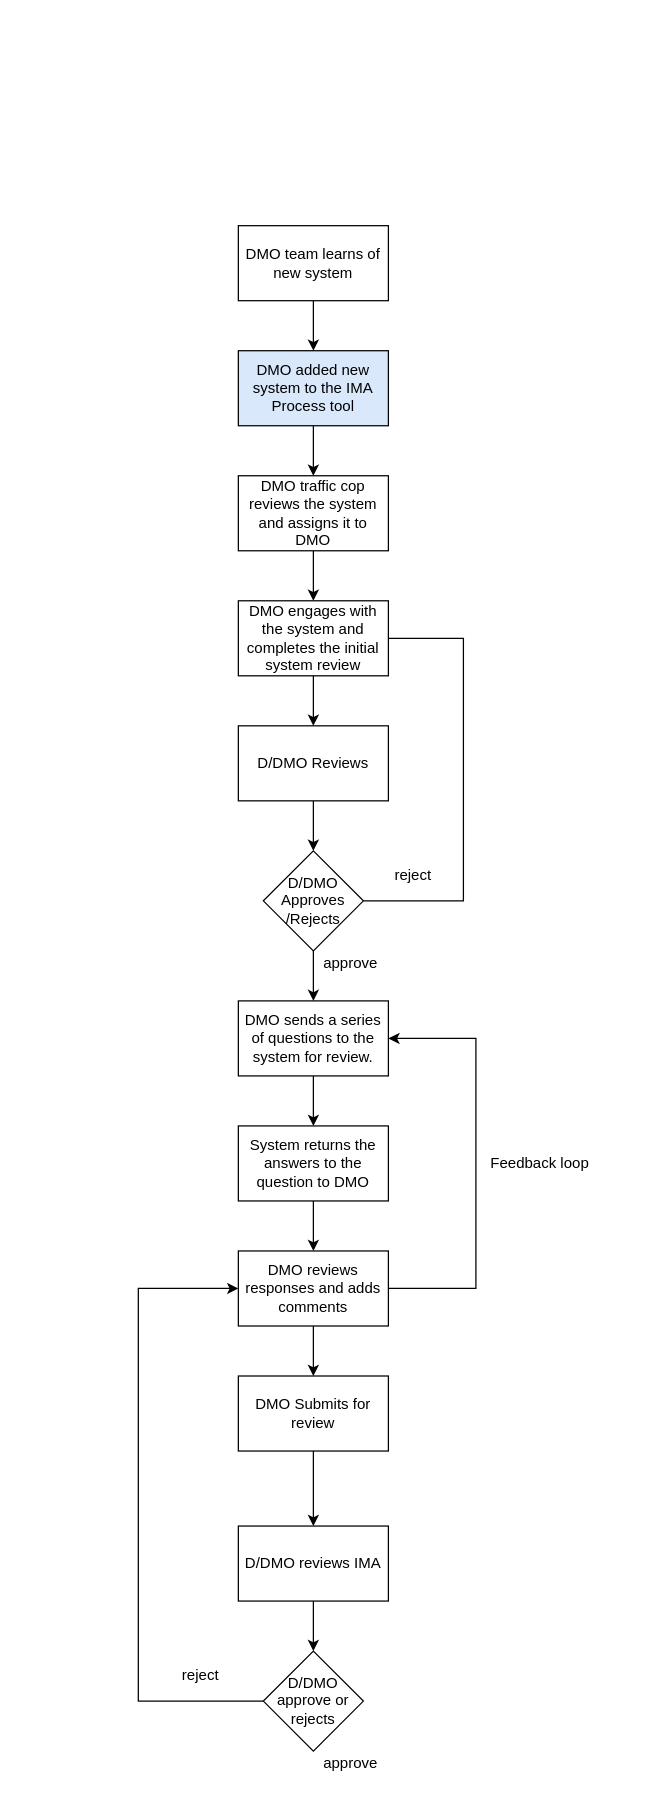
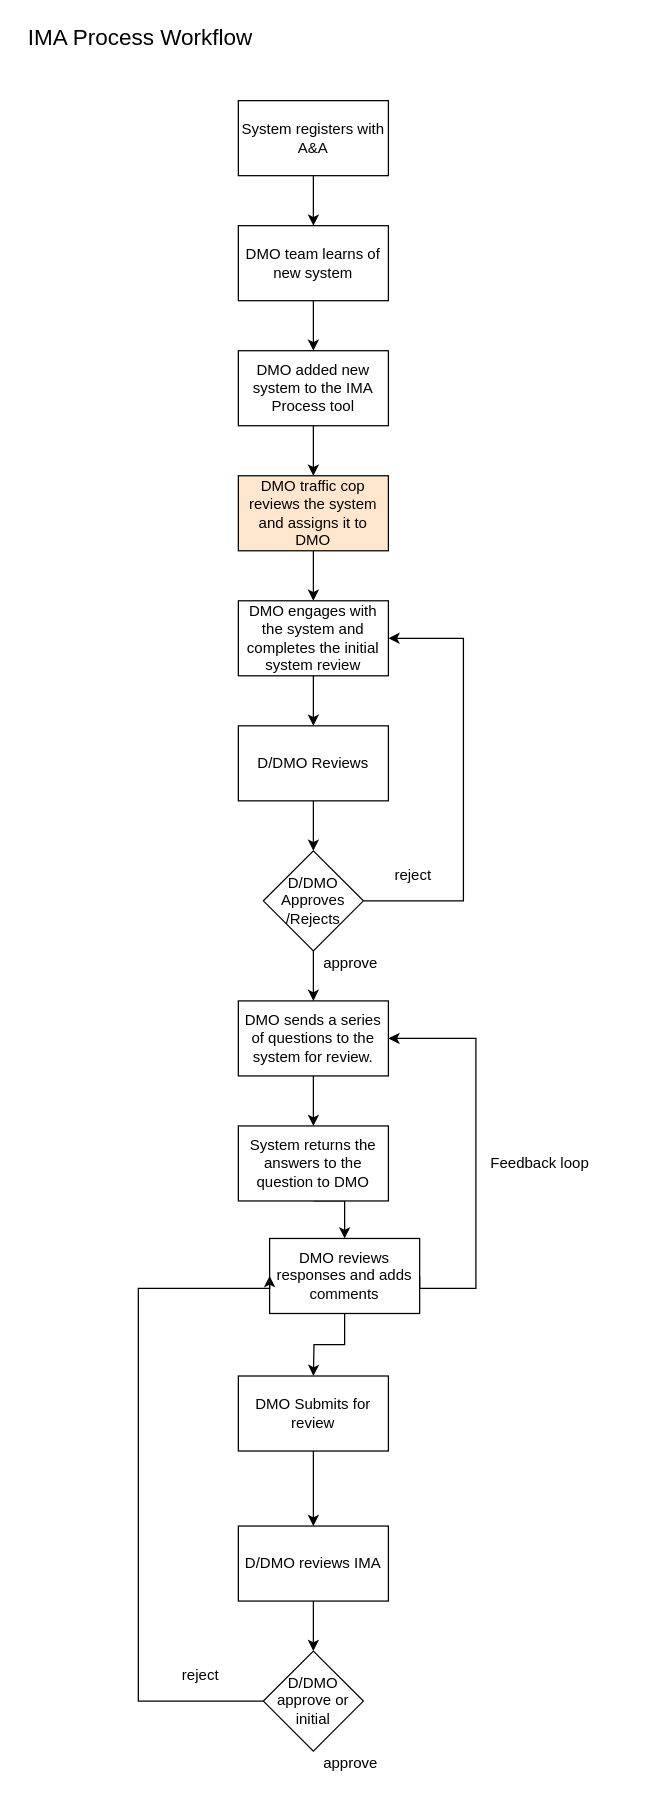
none -> (151, 38)
none -> (313, 138)
none -> (313, 197)
(313, 388) -> (313, 388)
(313, 513) -> (313, 513)
(394, 638) -> (398, 638)
(313, 1288) -> (344, 1276)
(313, 1701) -> (313, 1701)
